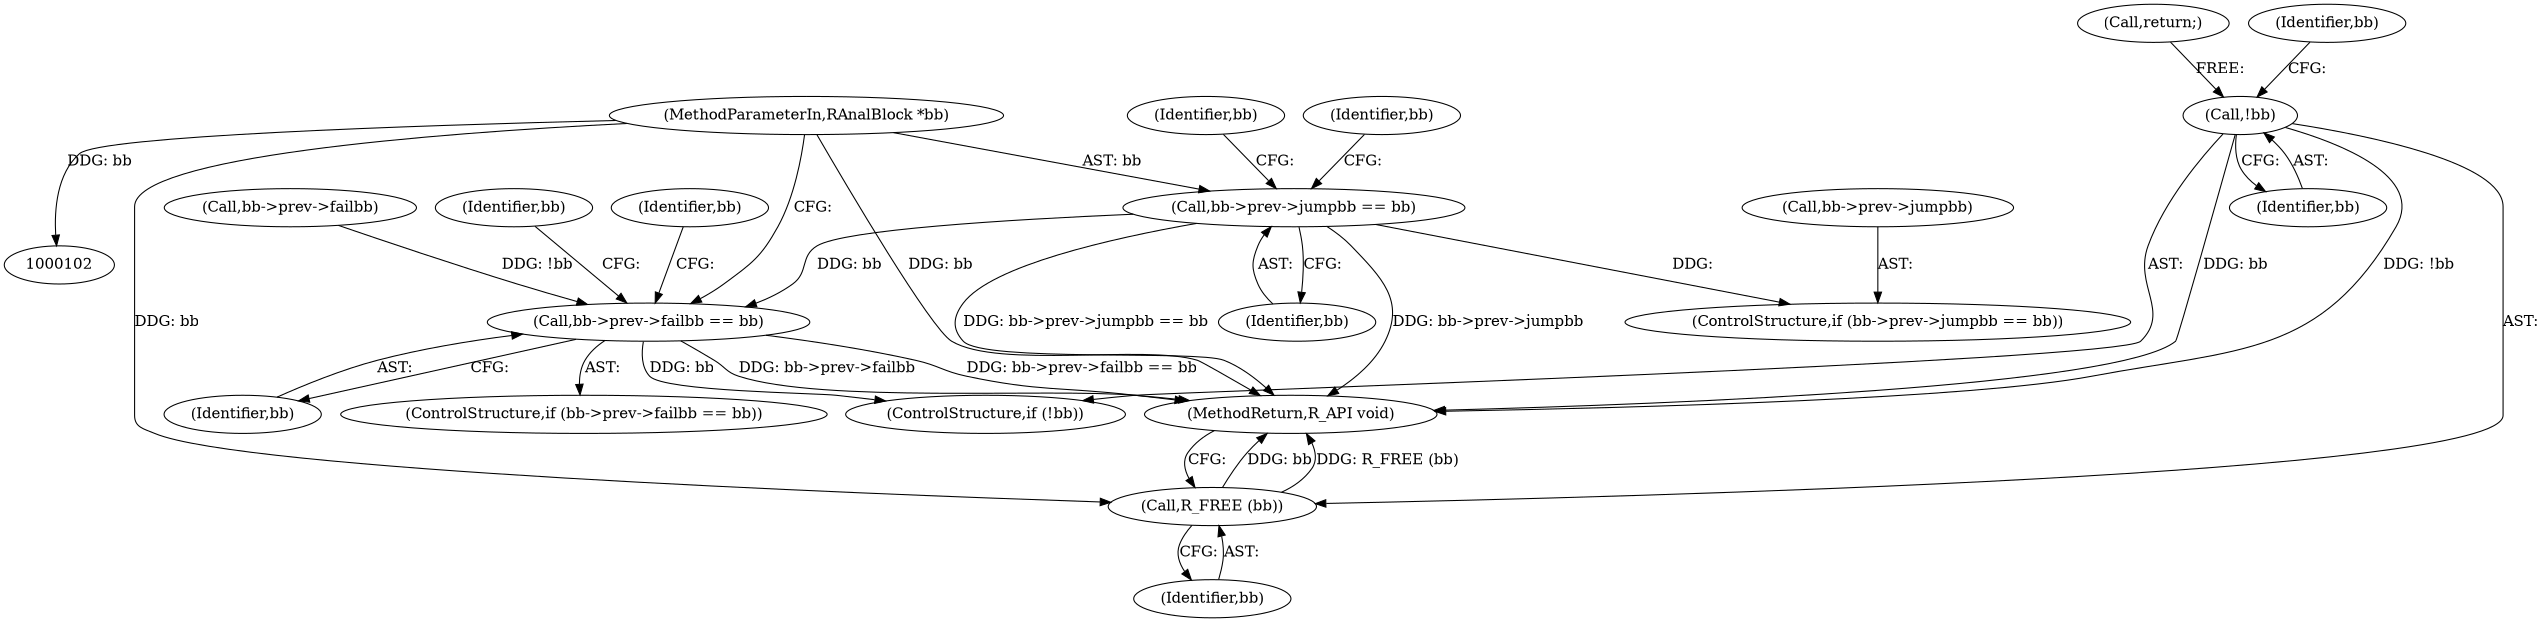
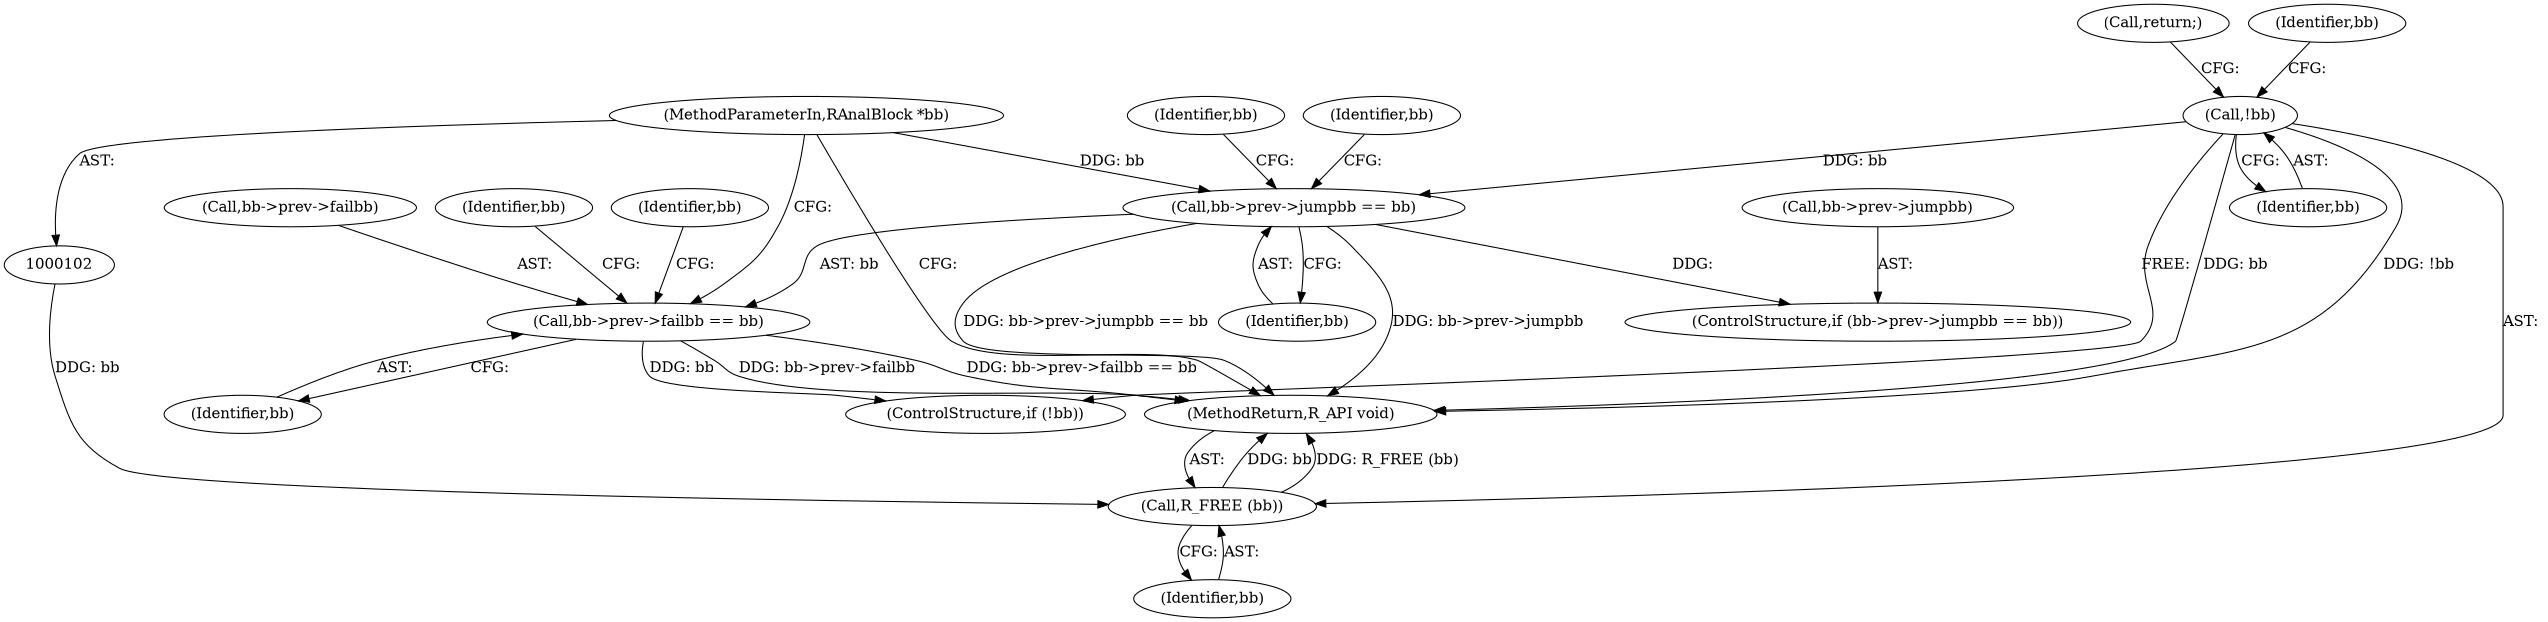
(2223, 69) -> (2223, 69)
none -> (1808, 158)
(100, 162) -> (100, 162)
(1112, 162) -> (1112, 162)
(537, 265) -> (537, 265)
(849, 265) -> (849, 265)
(941, 265) -> (941, 265)
(2168, 265) -> (2168, 265)
(584, 414) -> none
(254, 452) -> (503, 493)
(1210, 460) -> (1210, 460)
